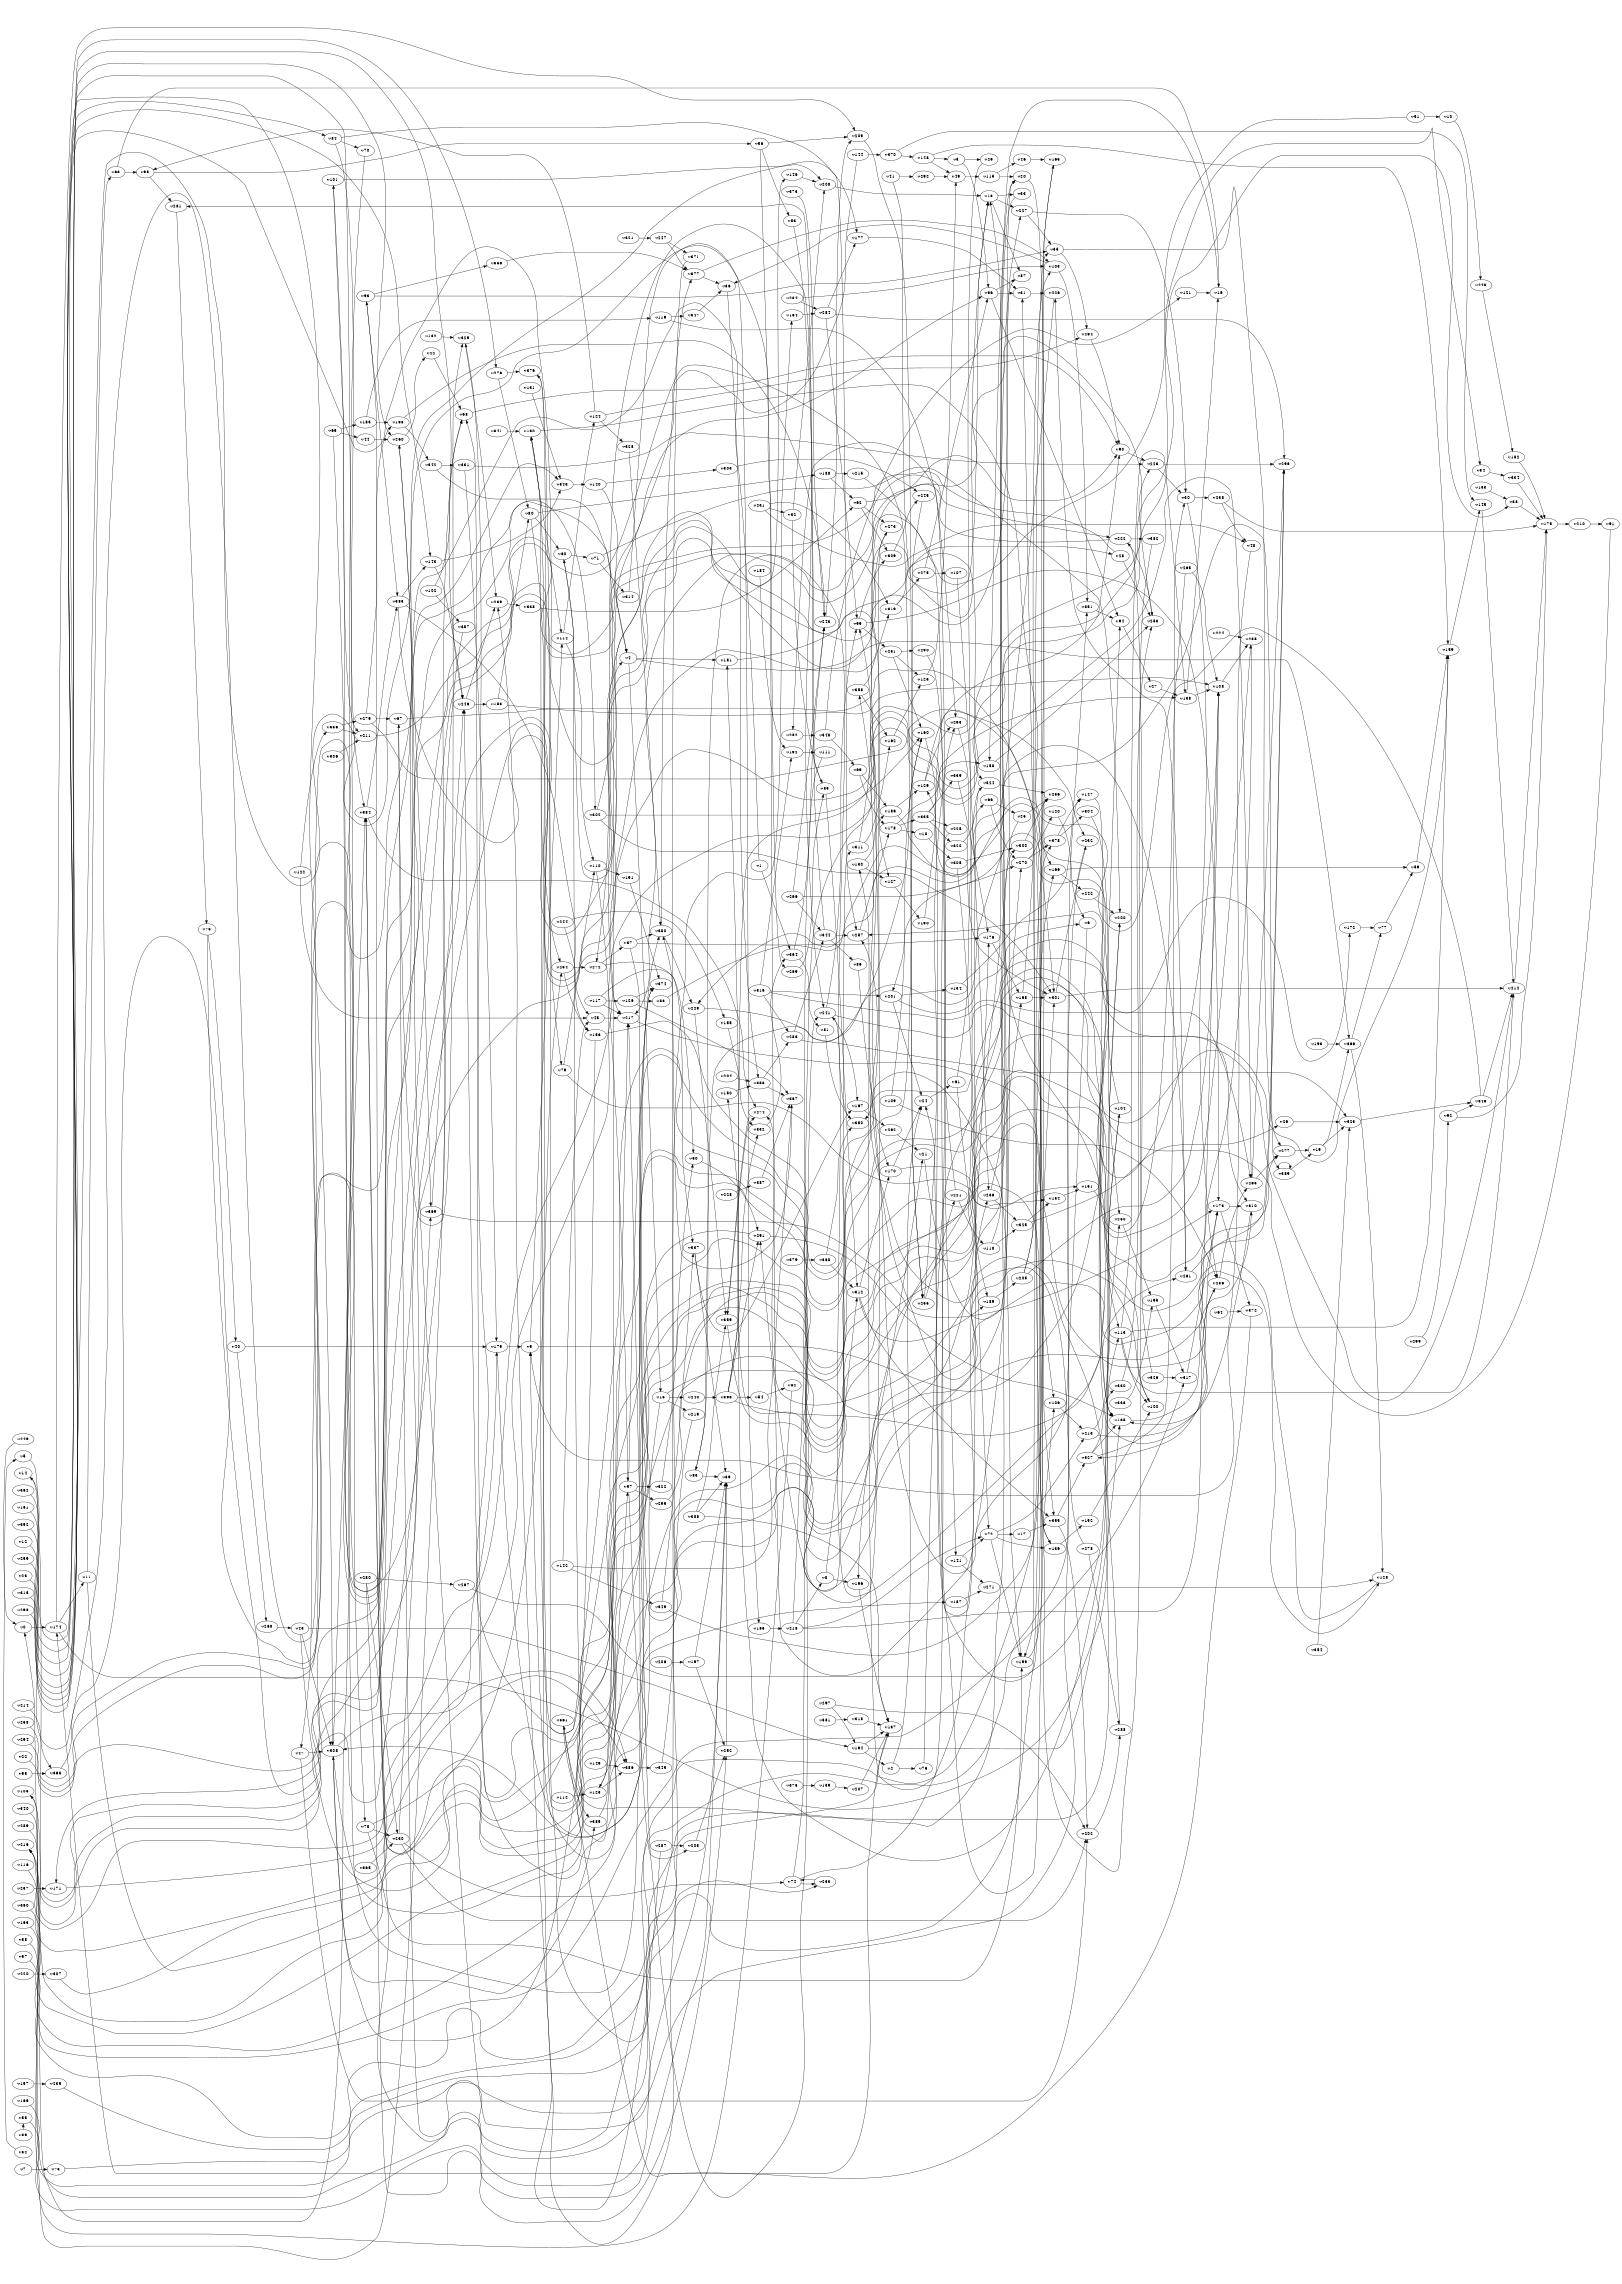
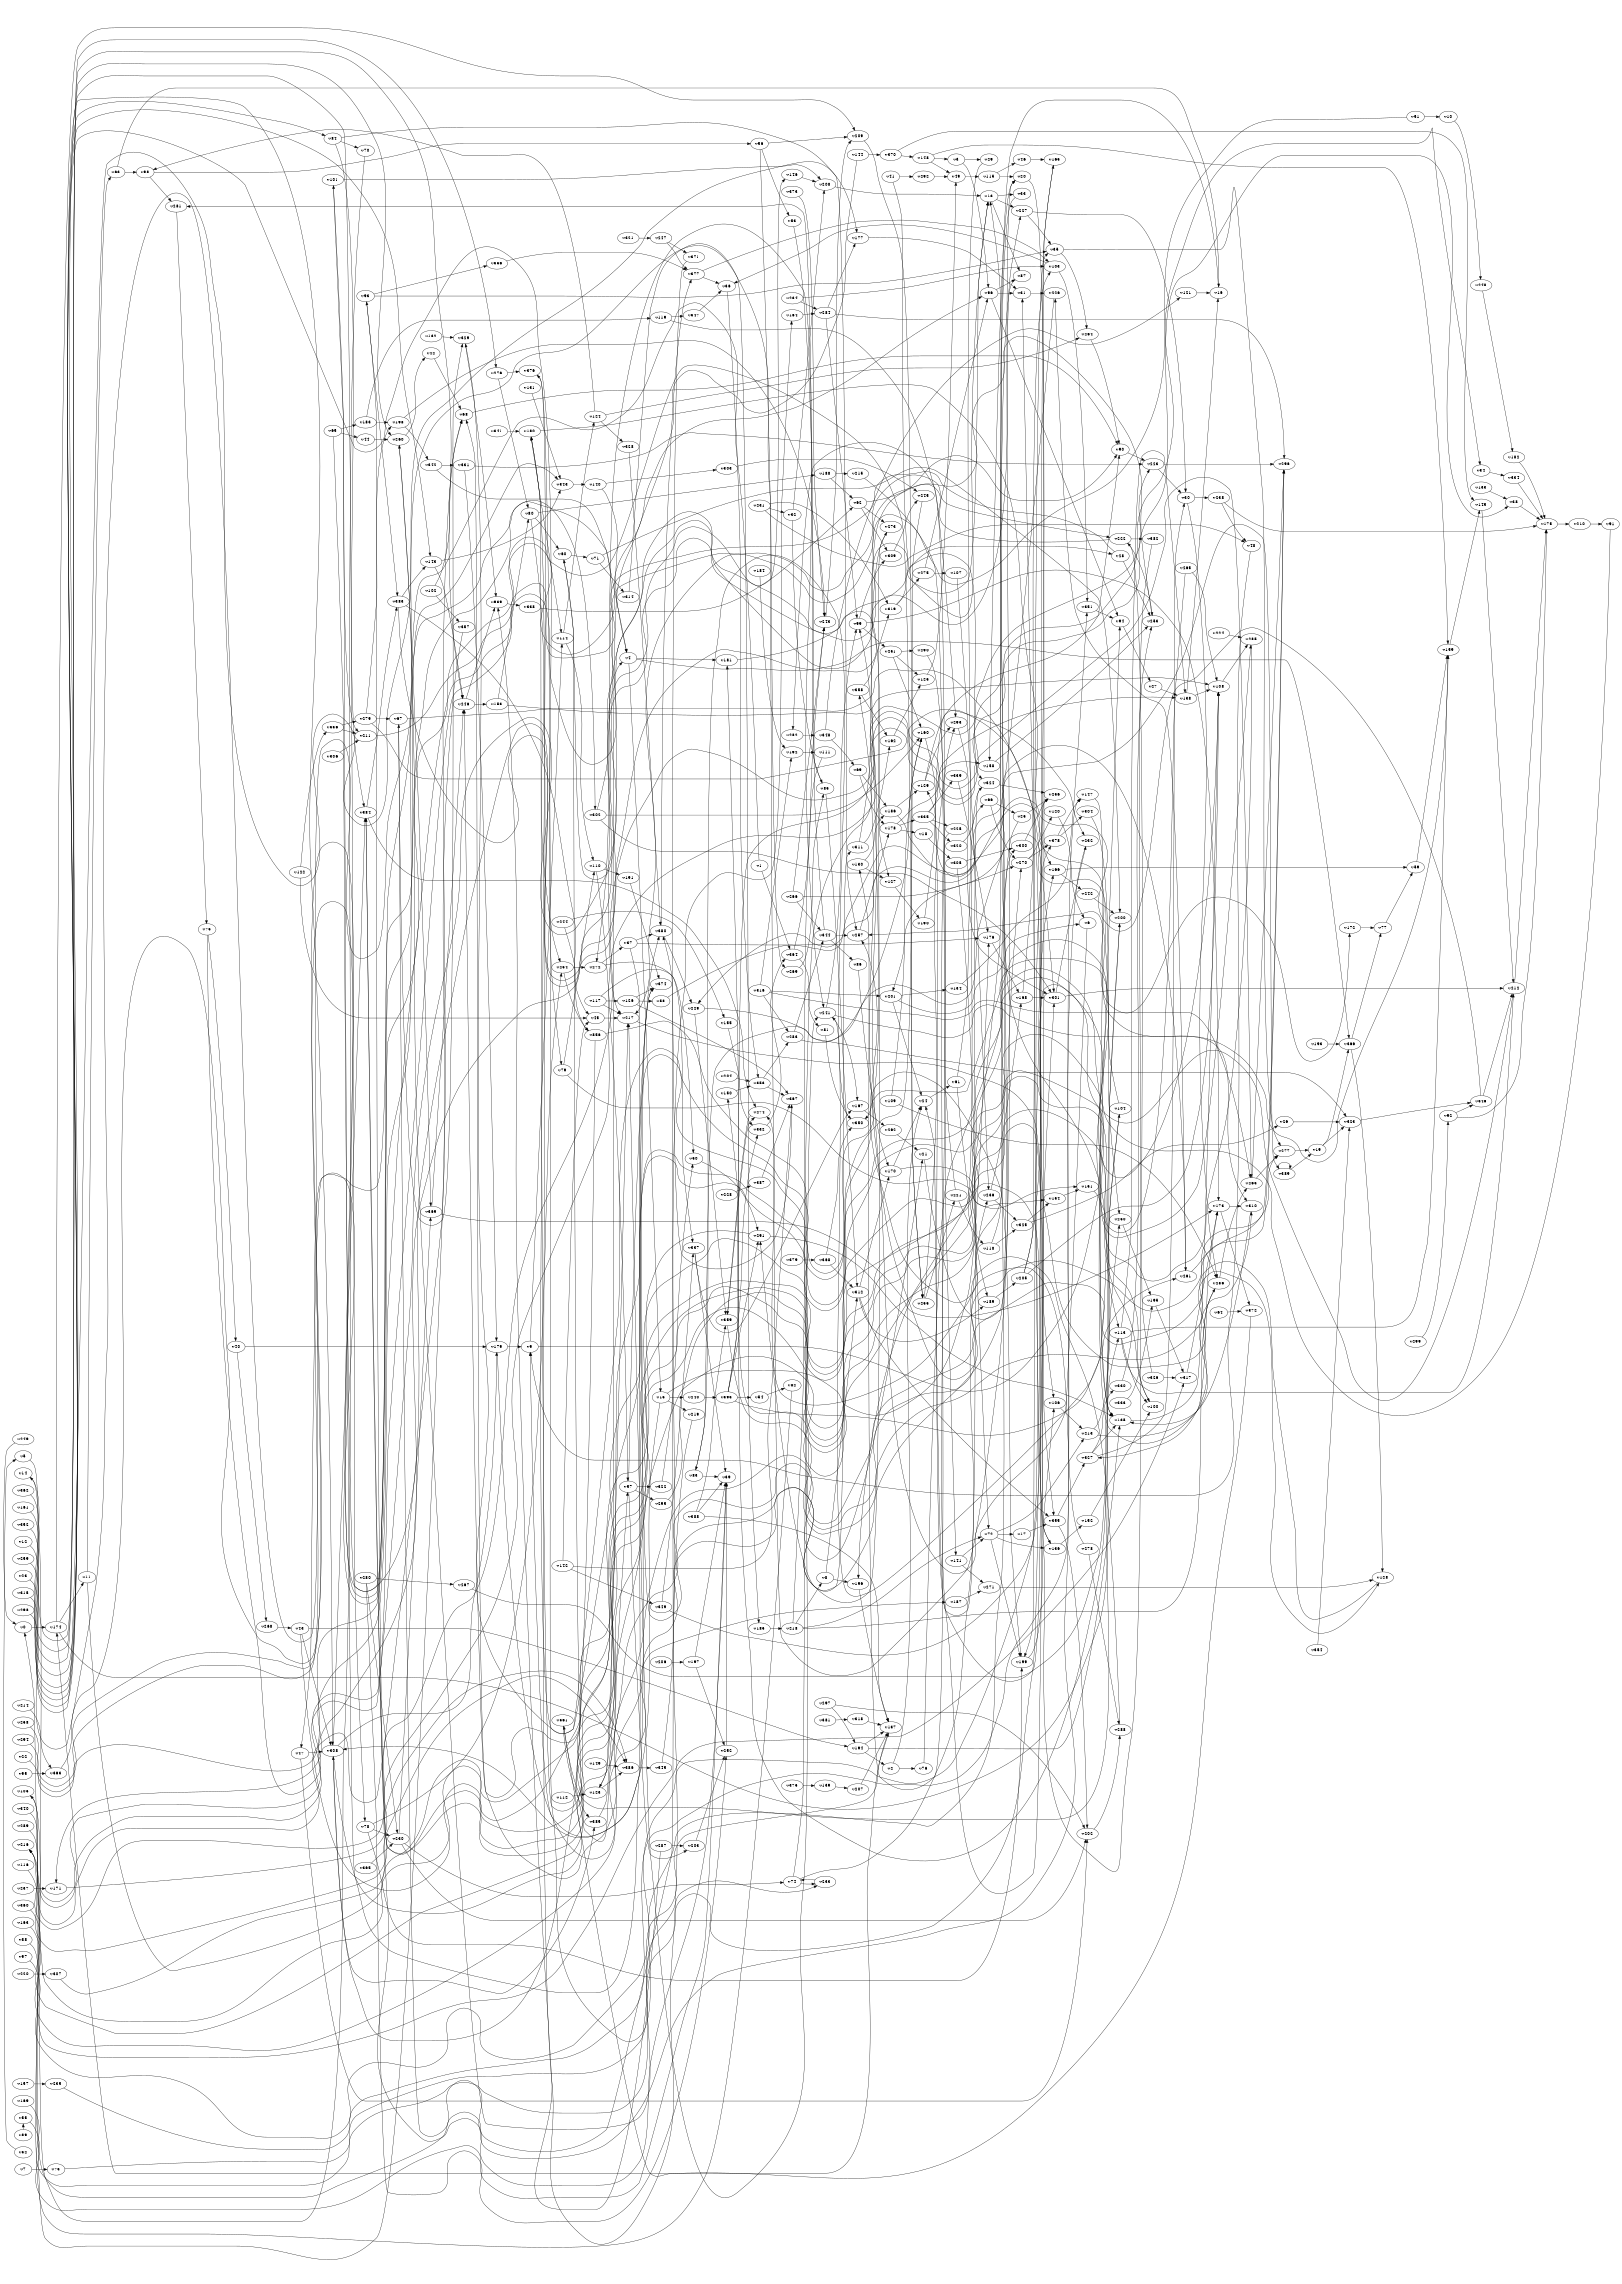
(497, 602) -> (497, 602)
(595, 1035) -> (595, 1035)
